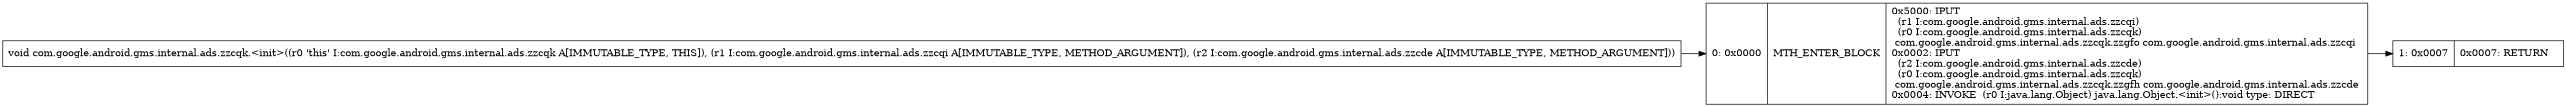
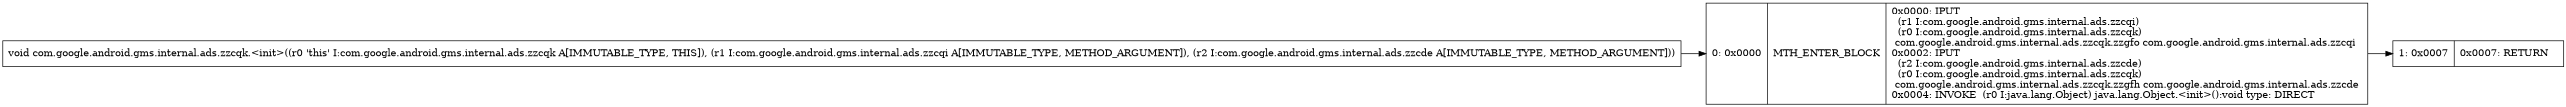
(1929, 12) -> (1929, 12)
